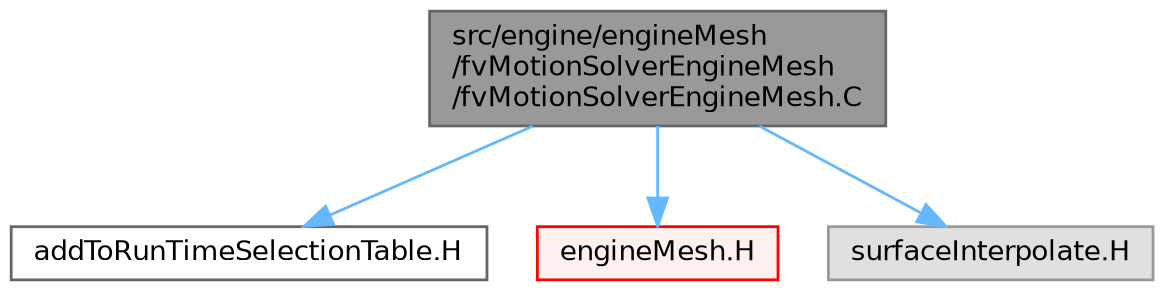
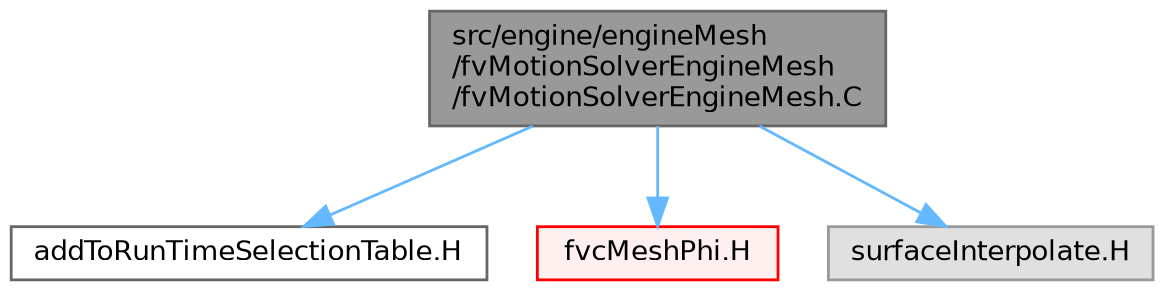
(658, 253) -> (658, 253)
